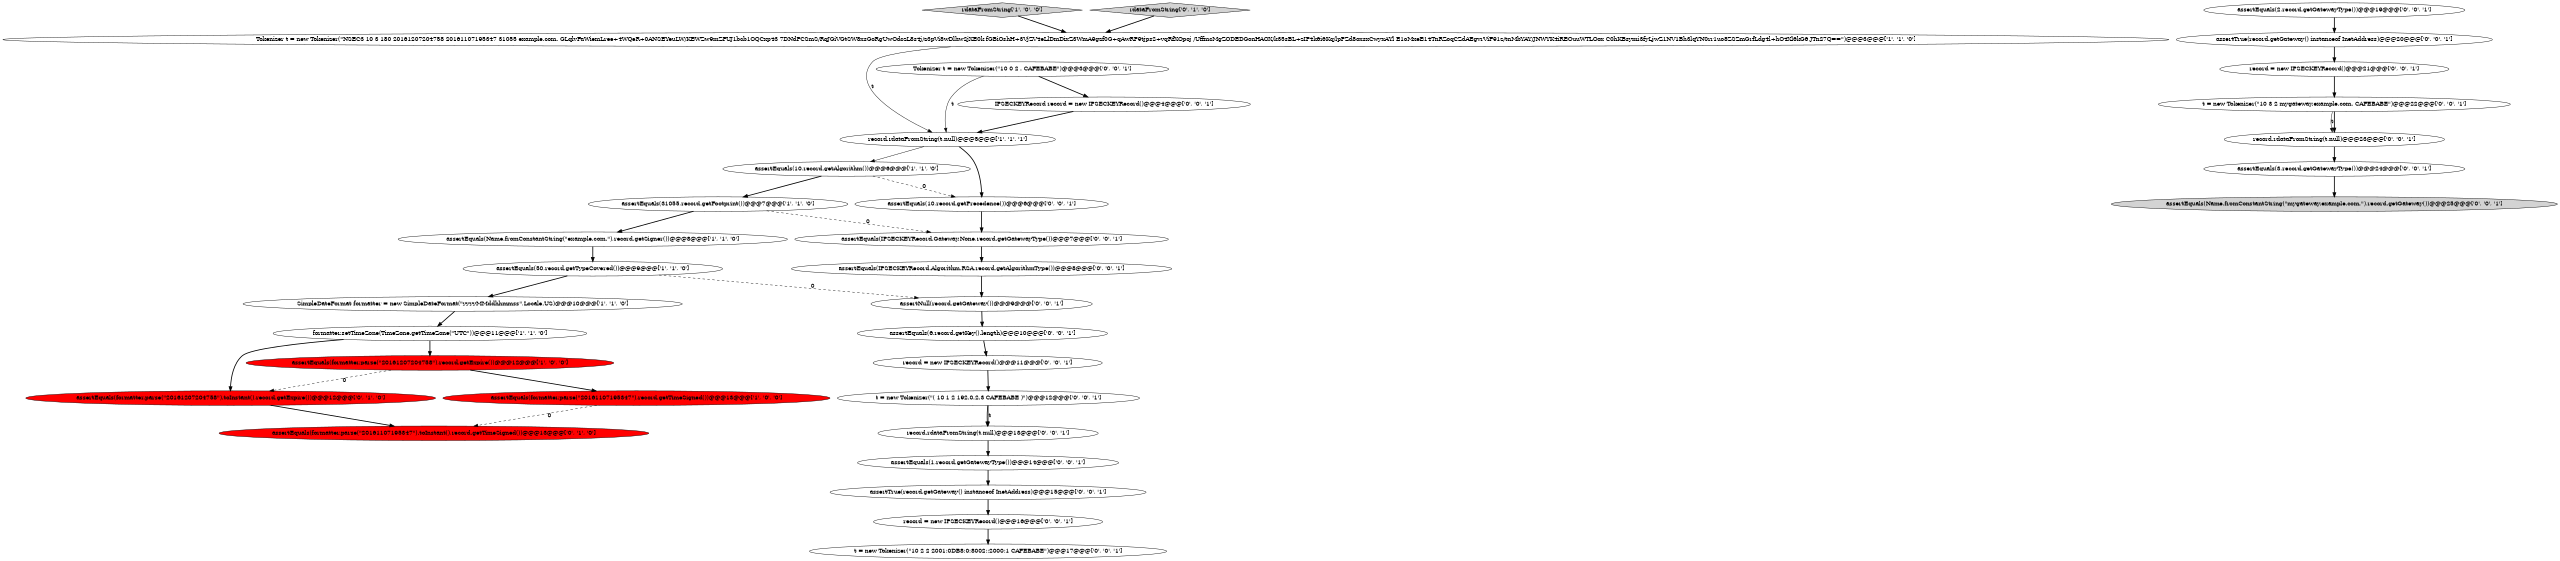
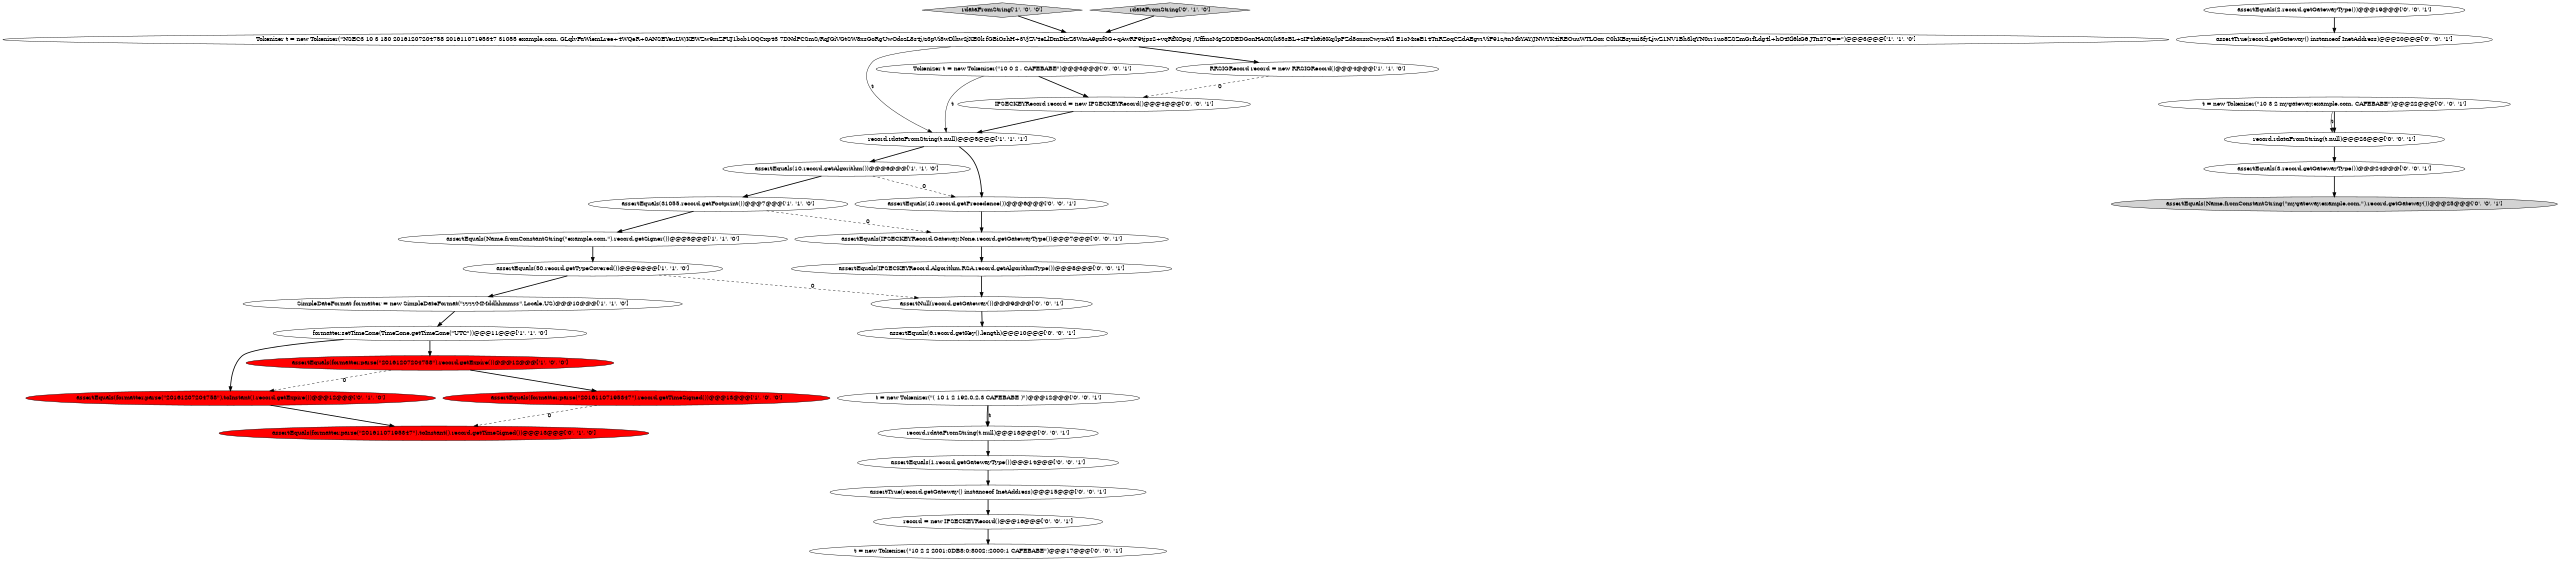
none -> (1307, 69)
(2334, 69) -> none
(899, 154) -> (899, 154)
(988, 363) -> none
